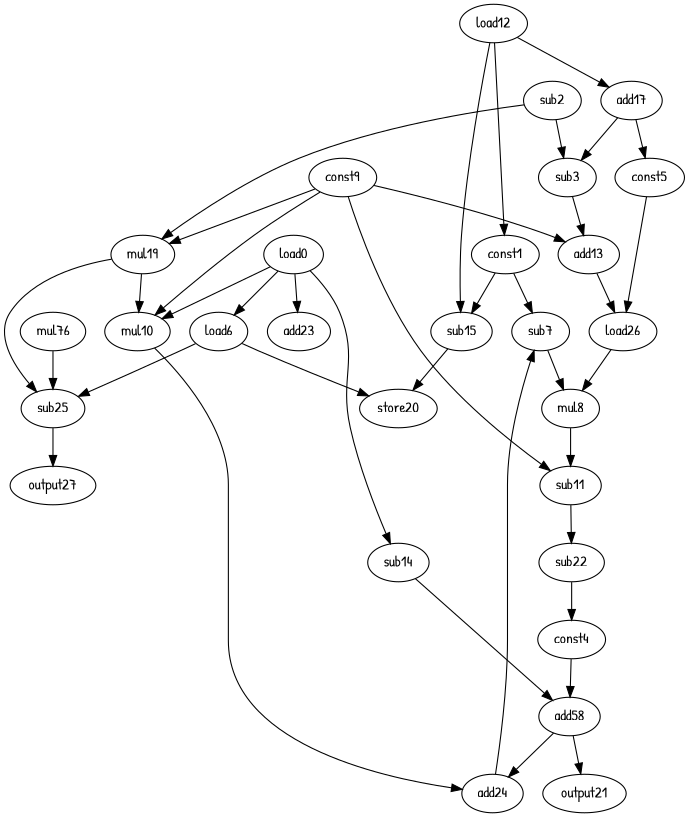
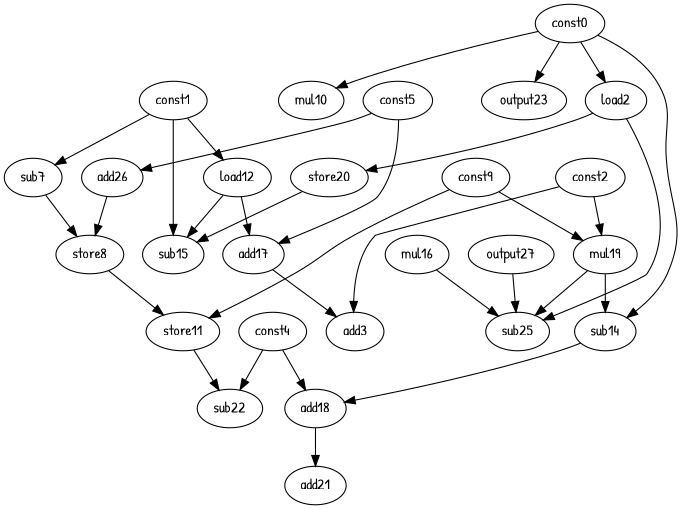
(552, 101) -> (590, 178)
(499, 134) -> (202, 135)
(639, 134) -> (370, 202)
(567, 178) -> (355, 332)
(239, 246) -> none
(294, 255) -> (570, 24)
(589, 255) -> none
(141, 288) -> (605, 287)
(53, 332) -> (417, 255)
(219, 332) -> (616, 101)
(299, 332) -> (524, 101)
(623, 332) -> (112, 178)
(437, 361) -> (255, 214)
(571, 409) -> (90, 255)
(53, 442) -> (514, 288)
(571, 486) -> (183, 332)
(572, 596) -> (254, 365)
(570, 717) -> (315, 409)
(493, 794) -> none
(584, 794) -> (315, 486)
